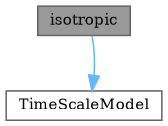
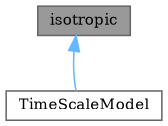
(94, 56) -> (74, 71)
